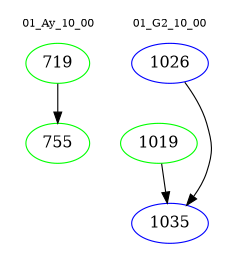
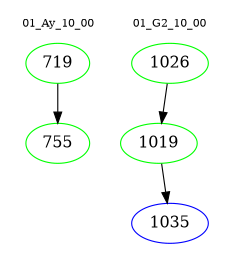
(170, 63) -> (170, 63)
(210, 138) -> (165, 98)
